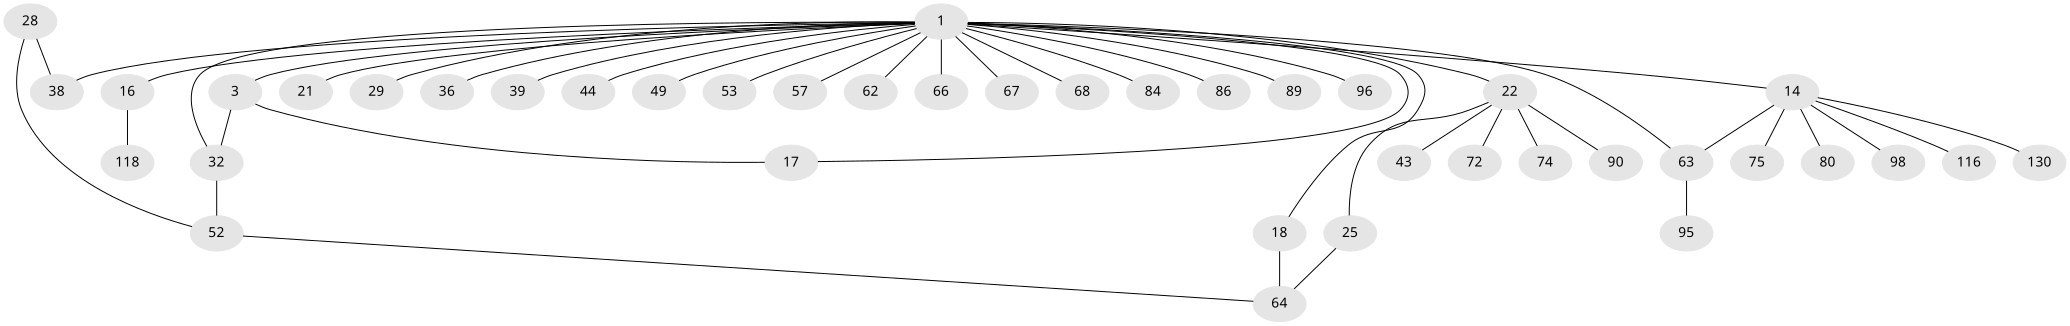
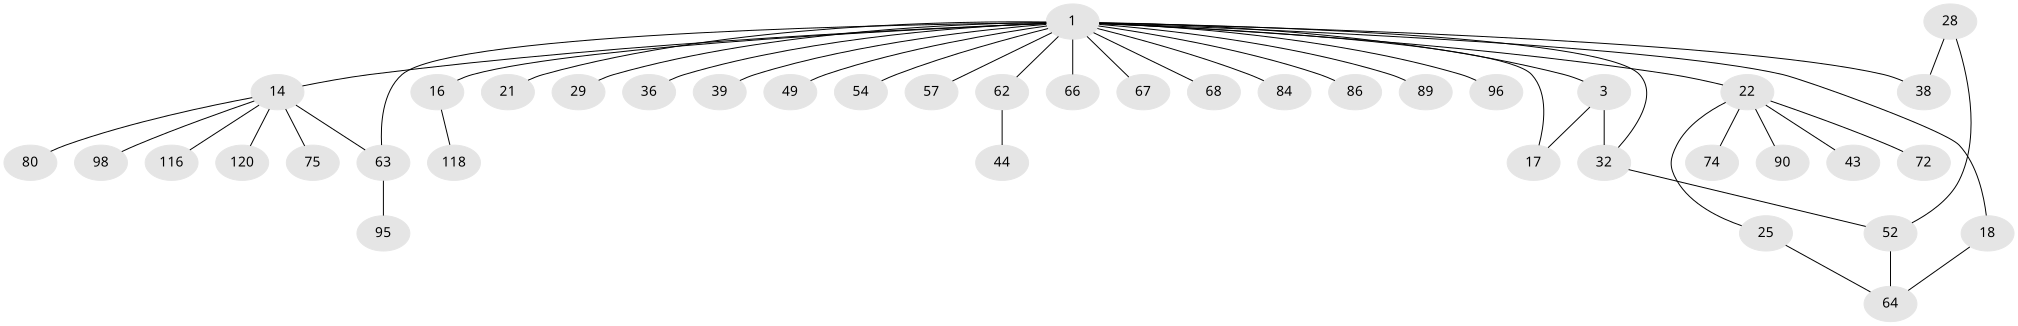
(760, 43) -> (1002, 128)
(730, 92) -> (861, 92)
(2040, 163) -> (242, 163)
